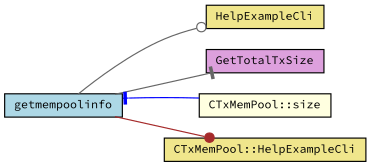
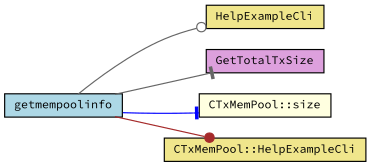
(164, 98) -> (158, 113)
